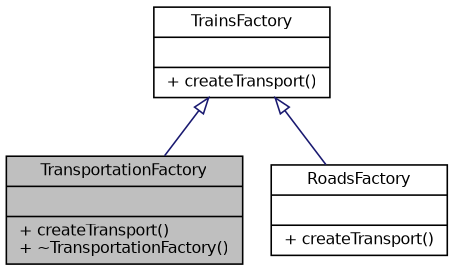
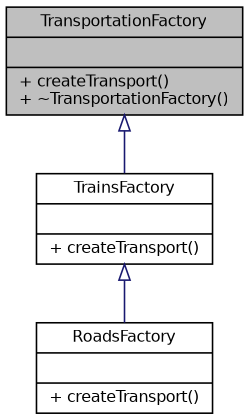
(182, 133) -> (125, 152)
